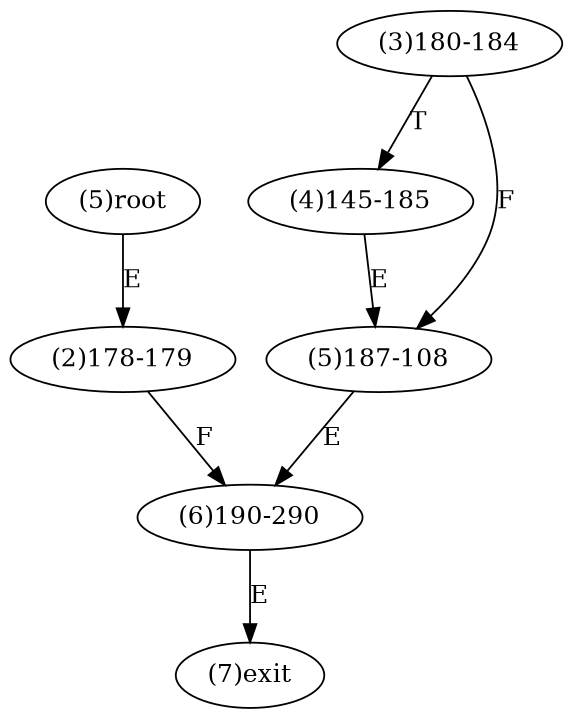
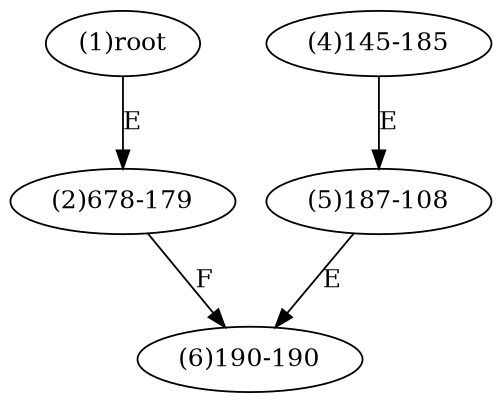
(450, 44) -> none
(123, 201) -> (123, 44)
(123, 359) -> (123, 201)
(250, 517) -> (250, 359)
(250, 675) -> none
